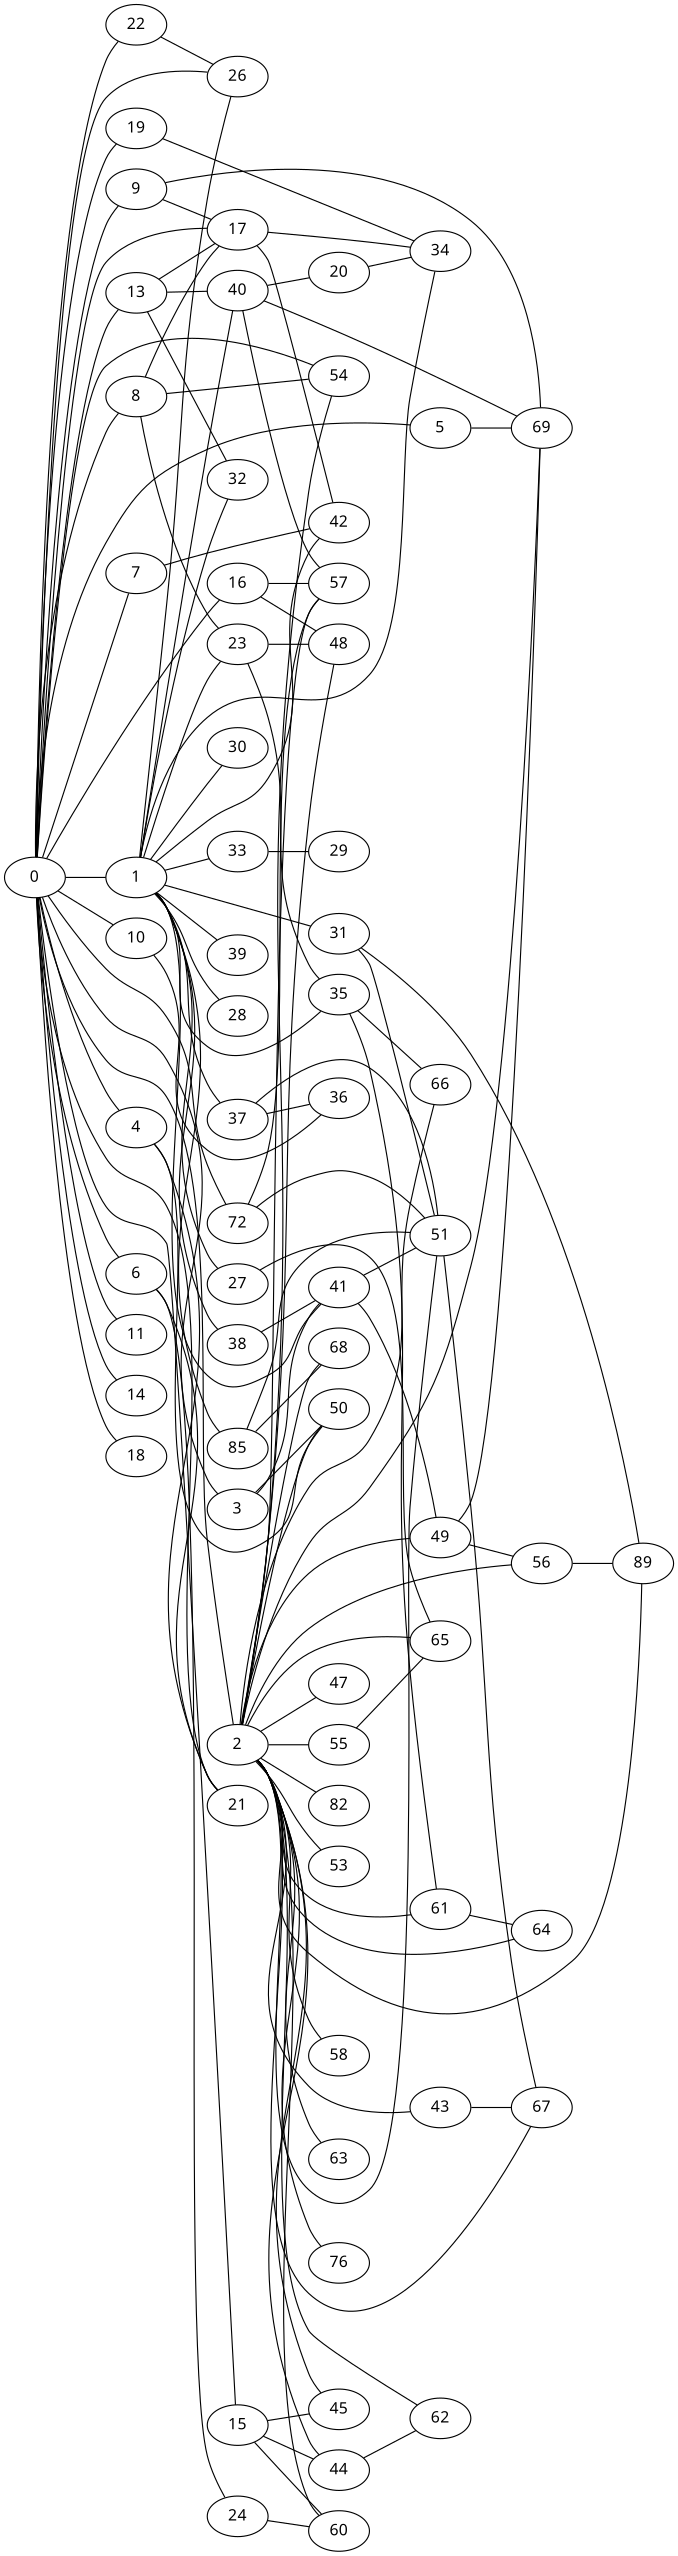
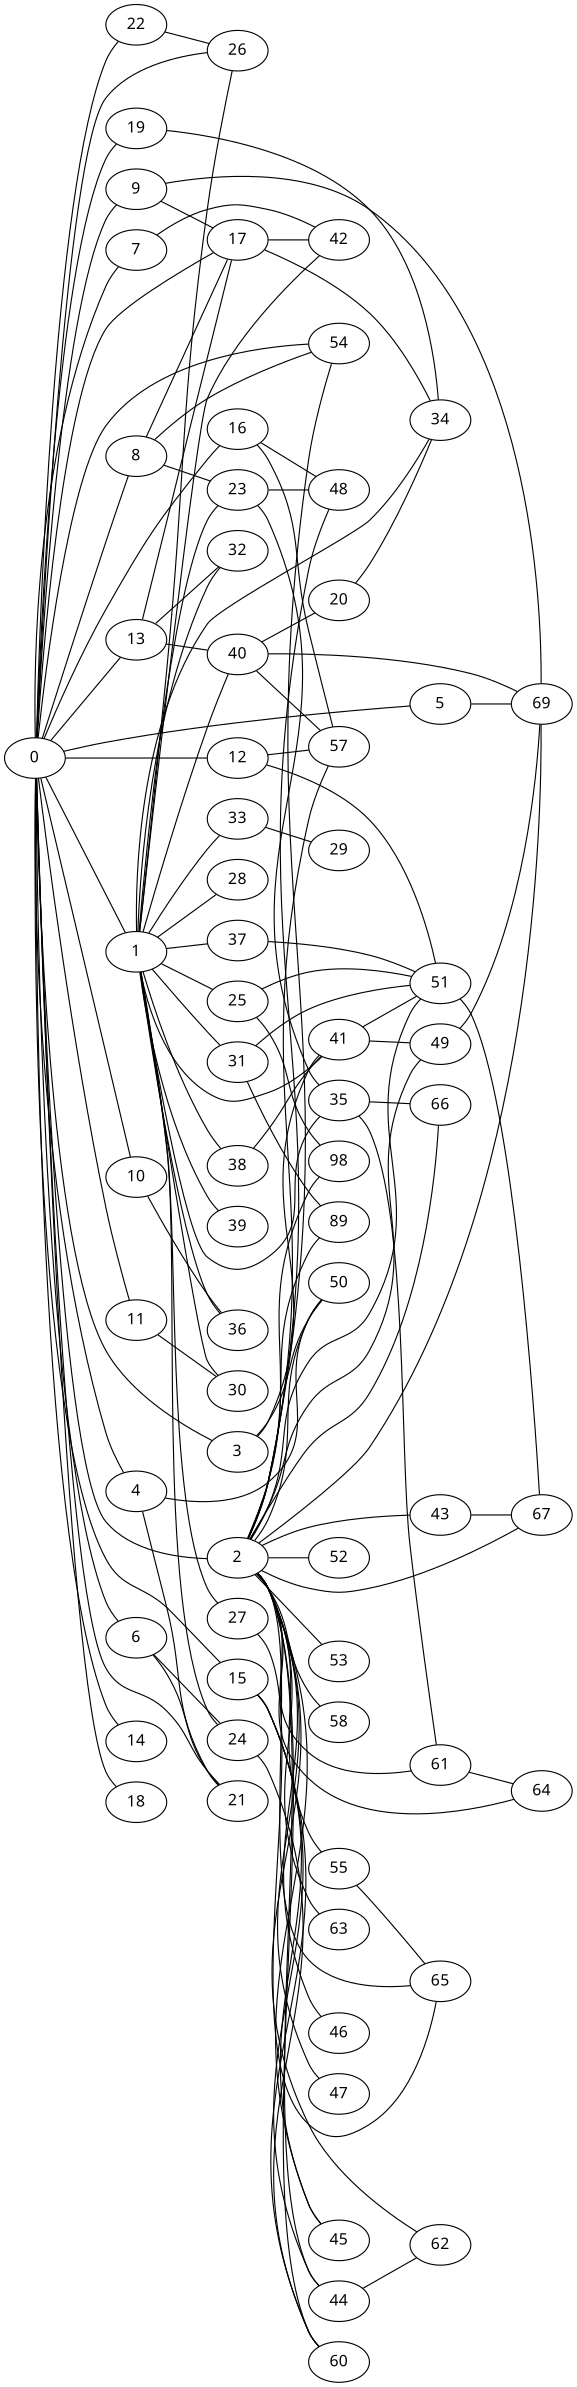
(296, 1107) -> (169, 1146)
(238, 1223) -> (238, 758)
(339, 1348) -> (339, 1161)
none -> (187, 1356)
none -> (173, 1446)
(238, 1449) -> (238, 1001)
(542, 1563) -> none
(339, 1806) -> (339, 1558)
(339, 2263) -> (339, 2033)
